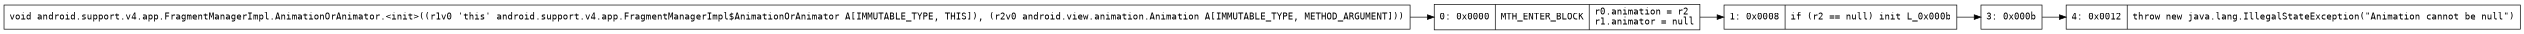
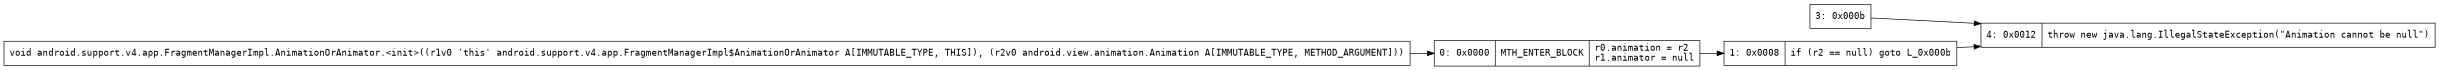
(1871, 17) -> (1871, 53)
(1965, 17) -> (1966, 47)
